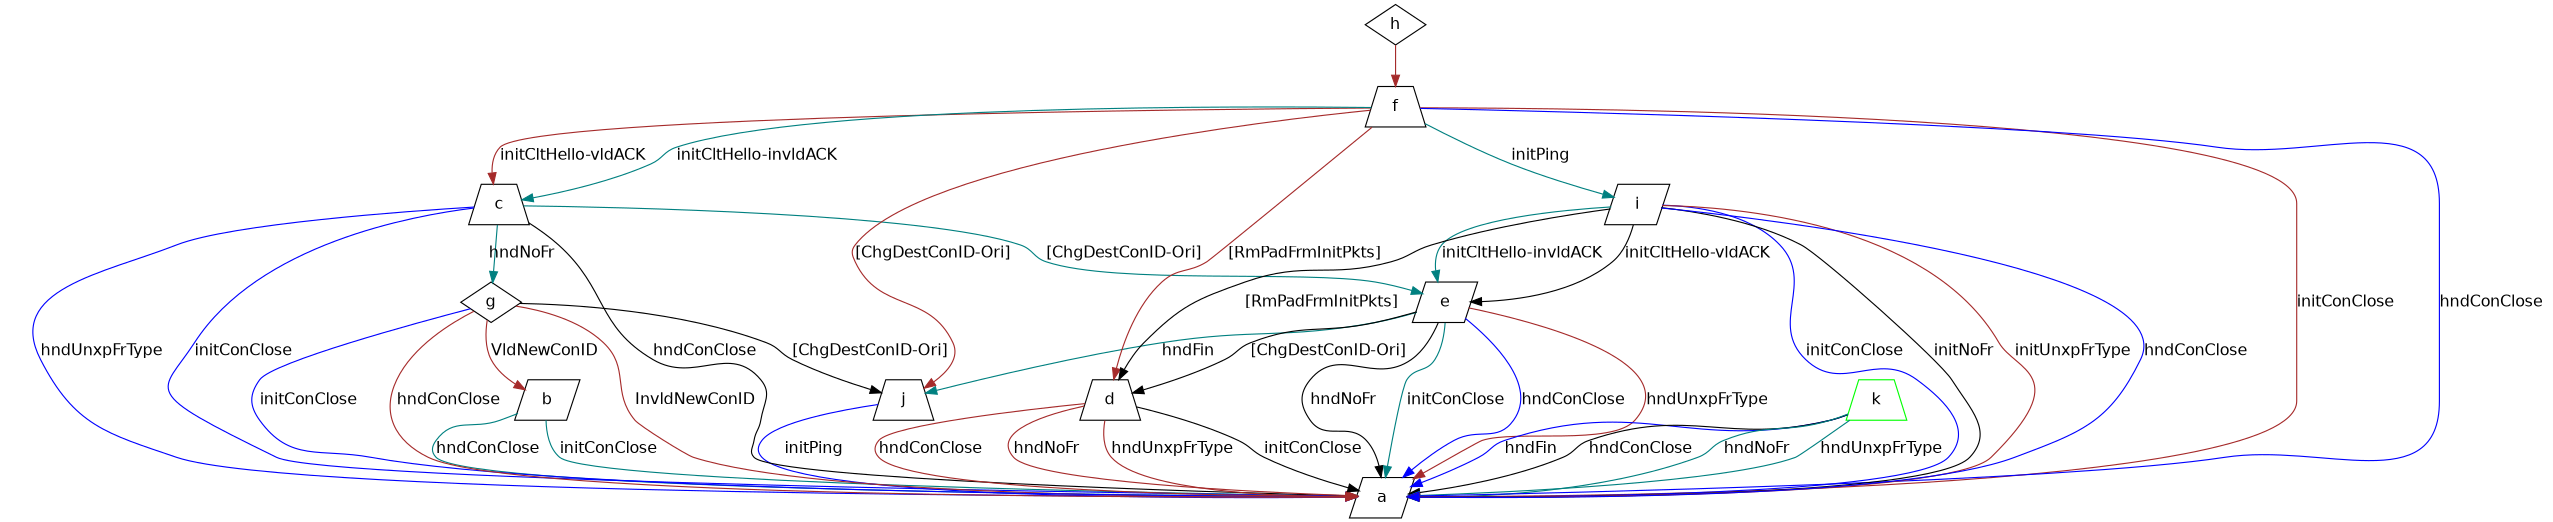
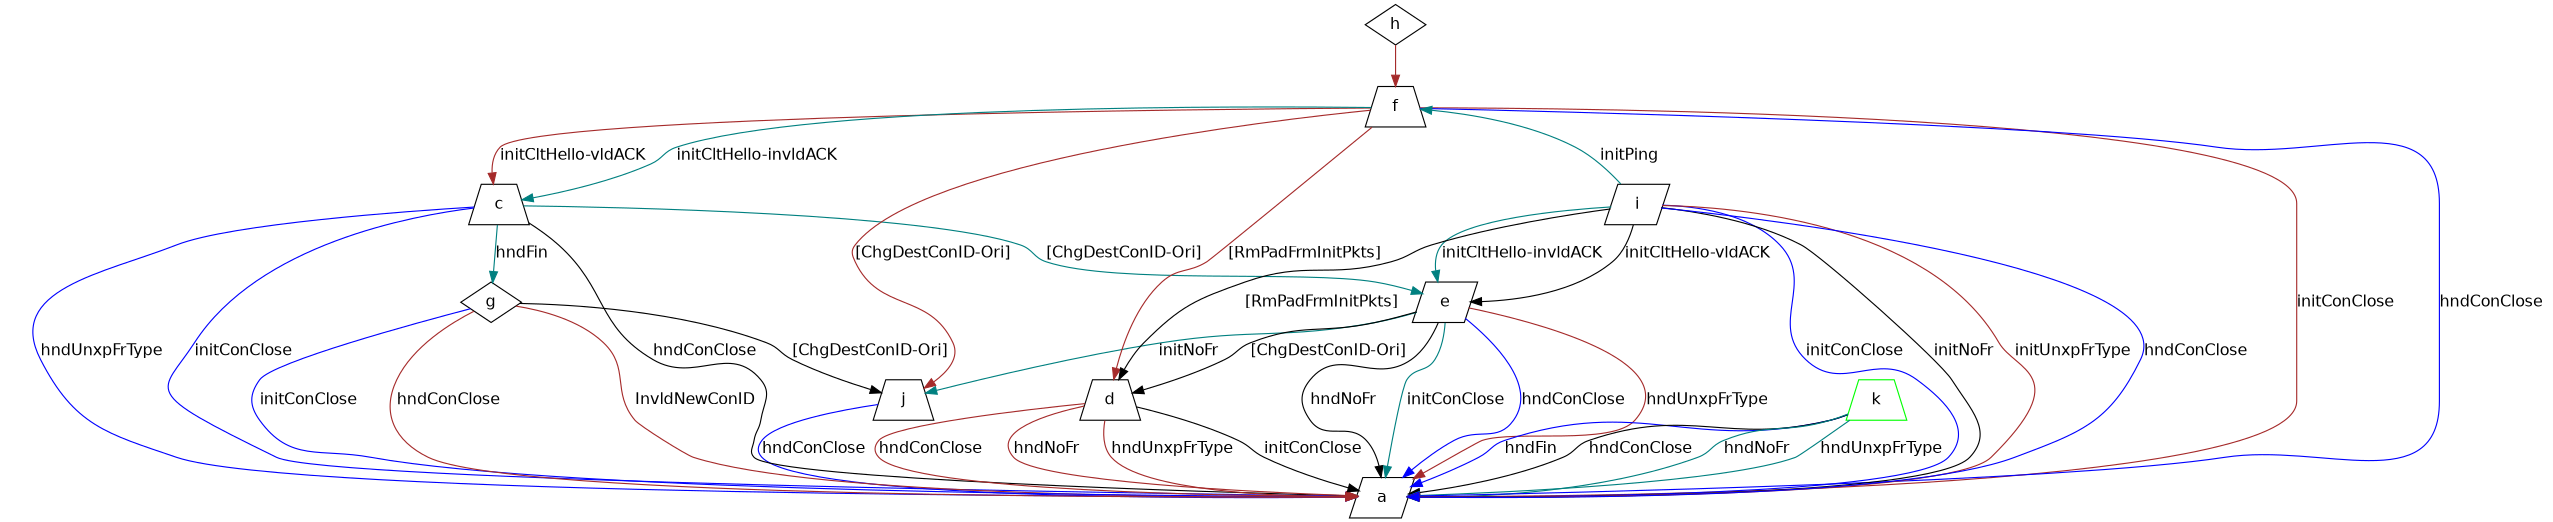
(1512, 164) -> (1534, 130)
(525, 253) -> (525, 253)
(1191, 351) -> (1191, 351)
(547, 400) -> none
(816, 449) -> (816, 449)
